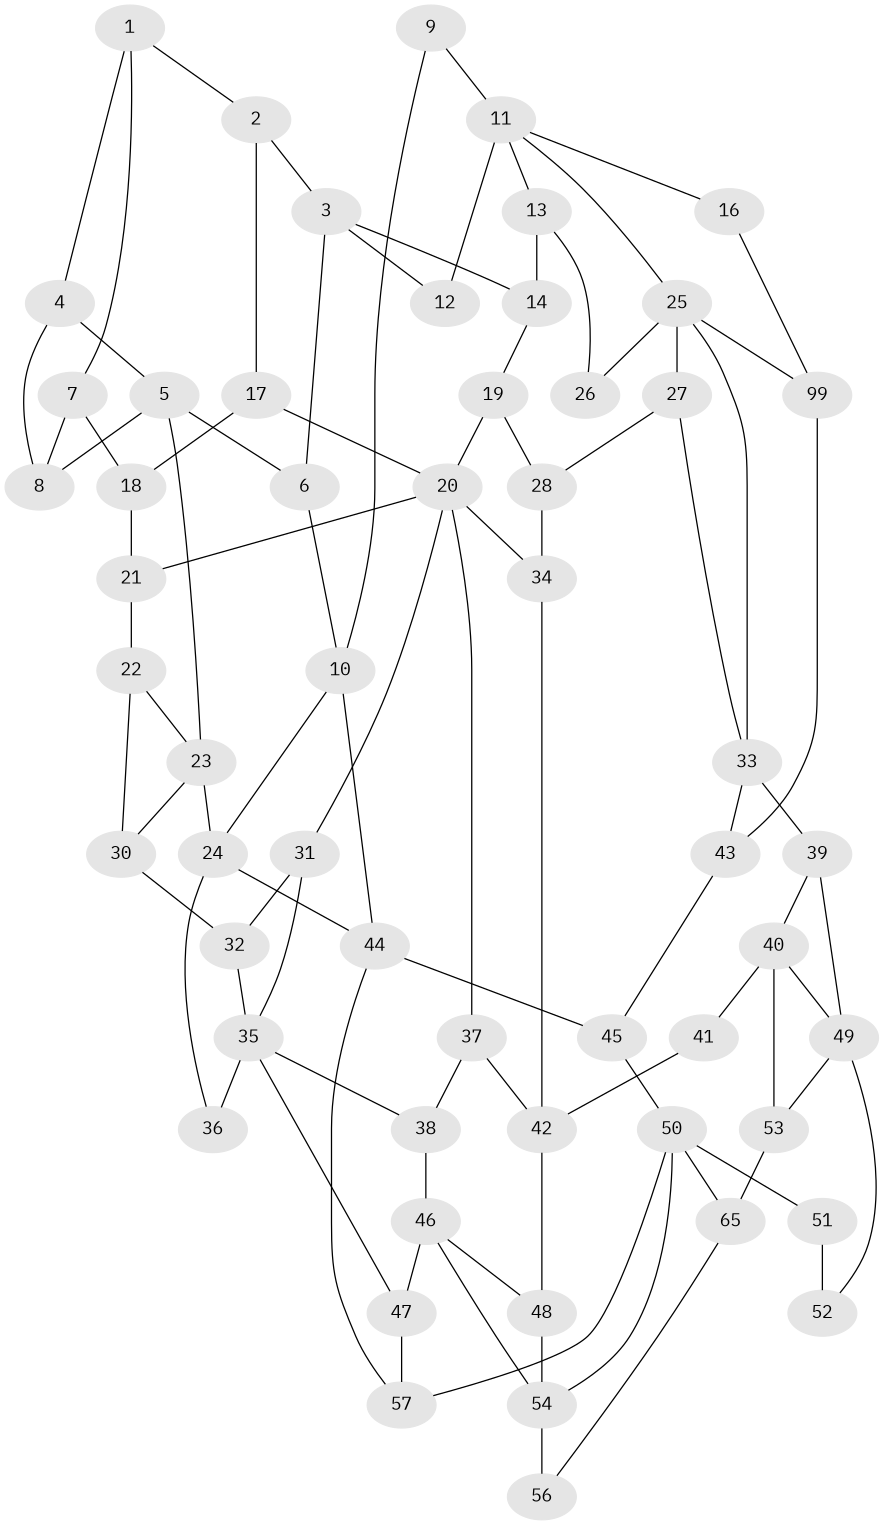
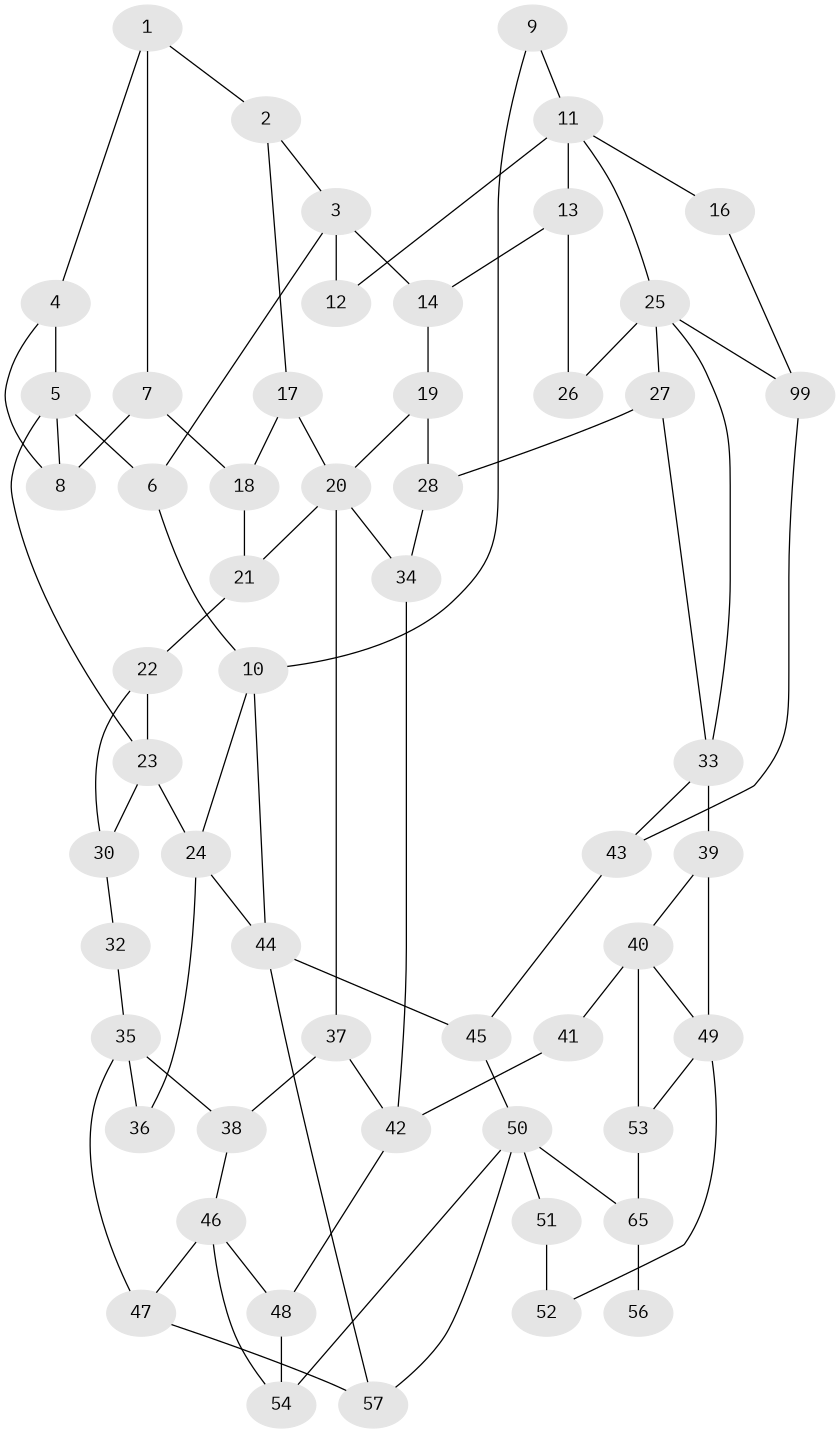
(305, 854) -> none
(542, 1451) -> none
